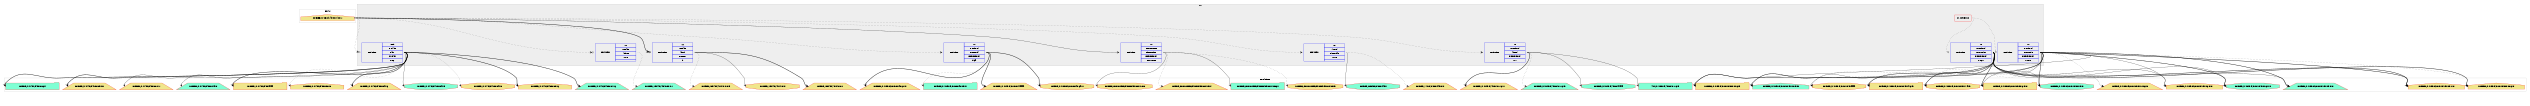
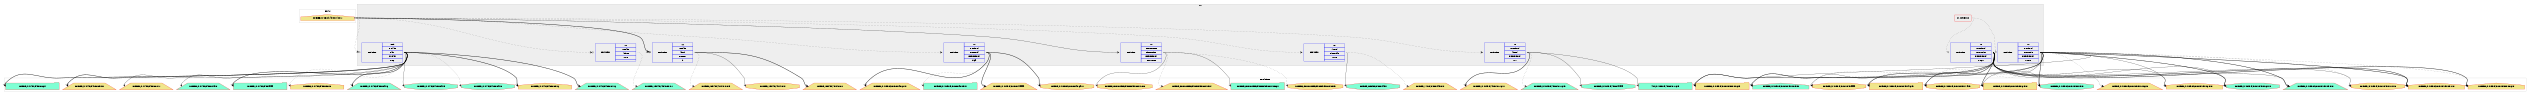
(260, 86) -> (260, 86)
(374, 86) -> (374, 86)
(488, 86) -> (488, 86)
none -> (2378, 86)
